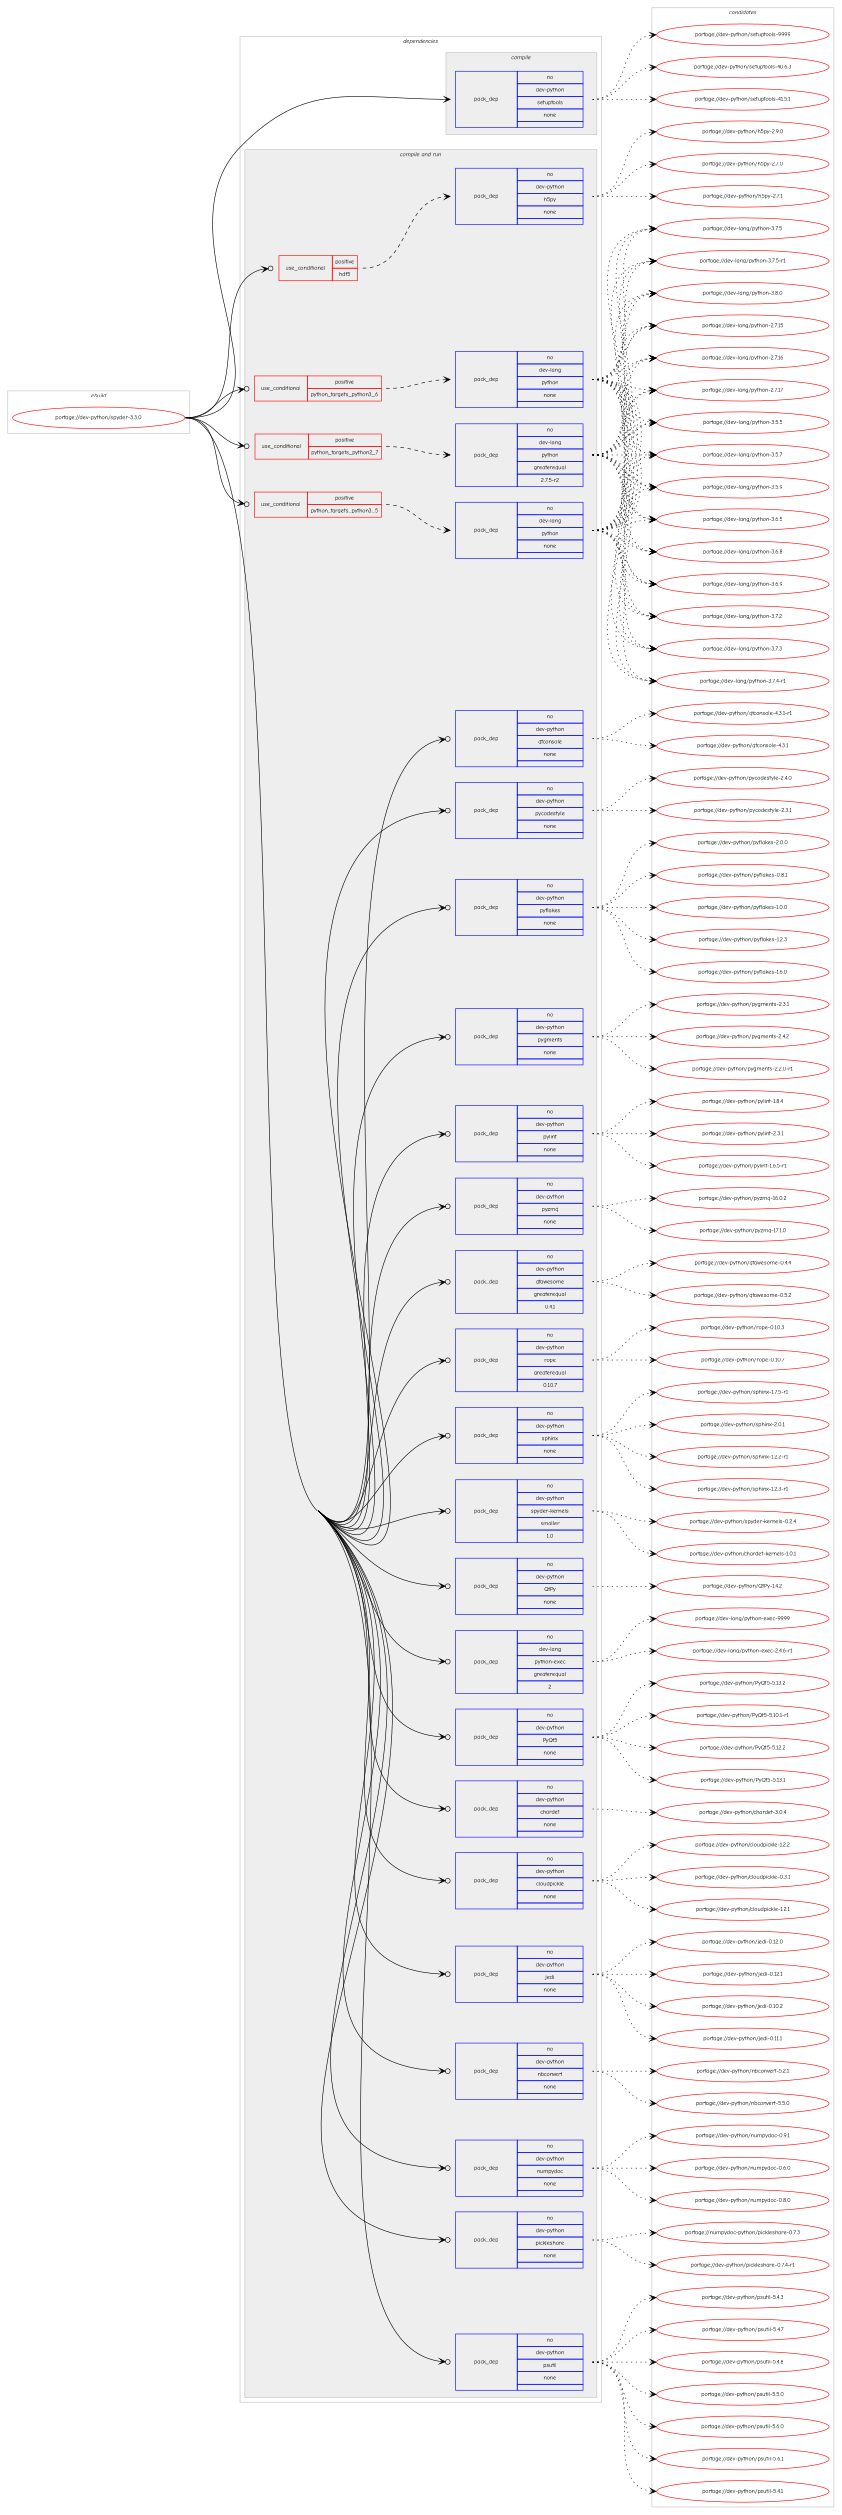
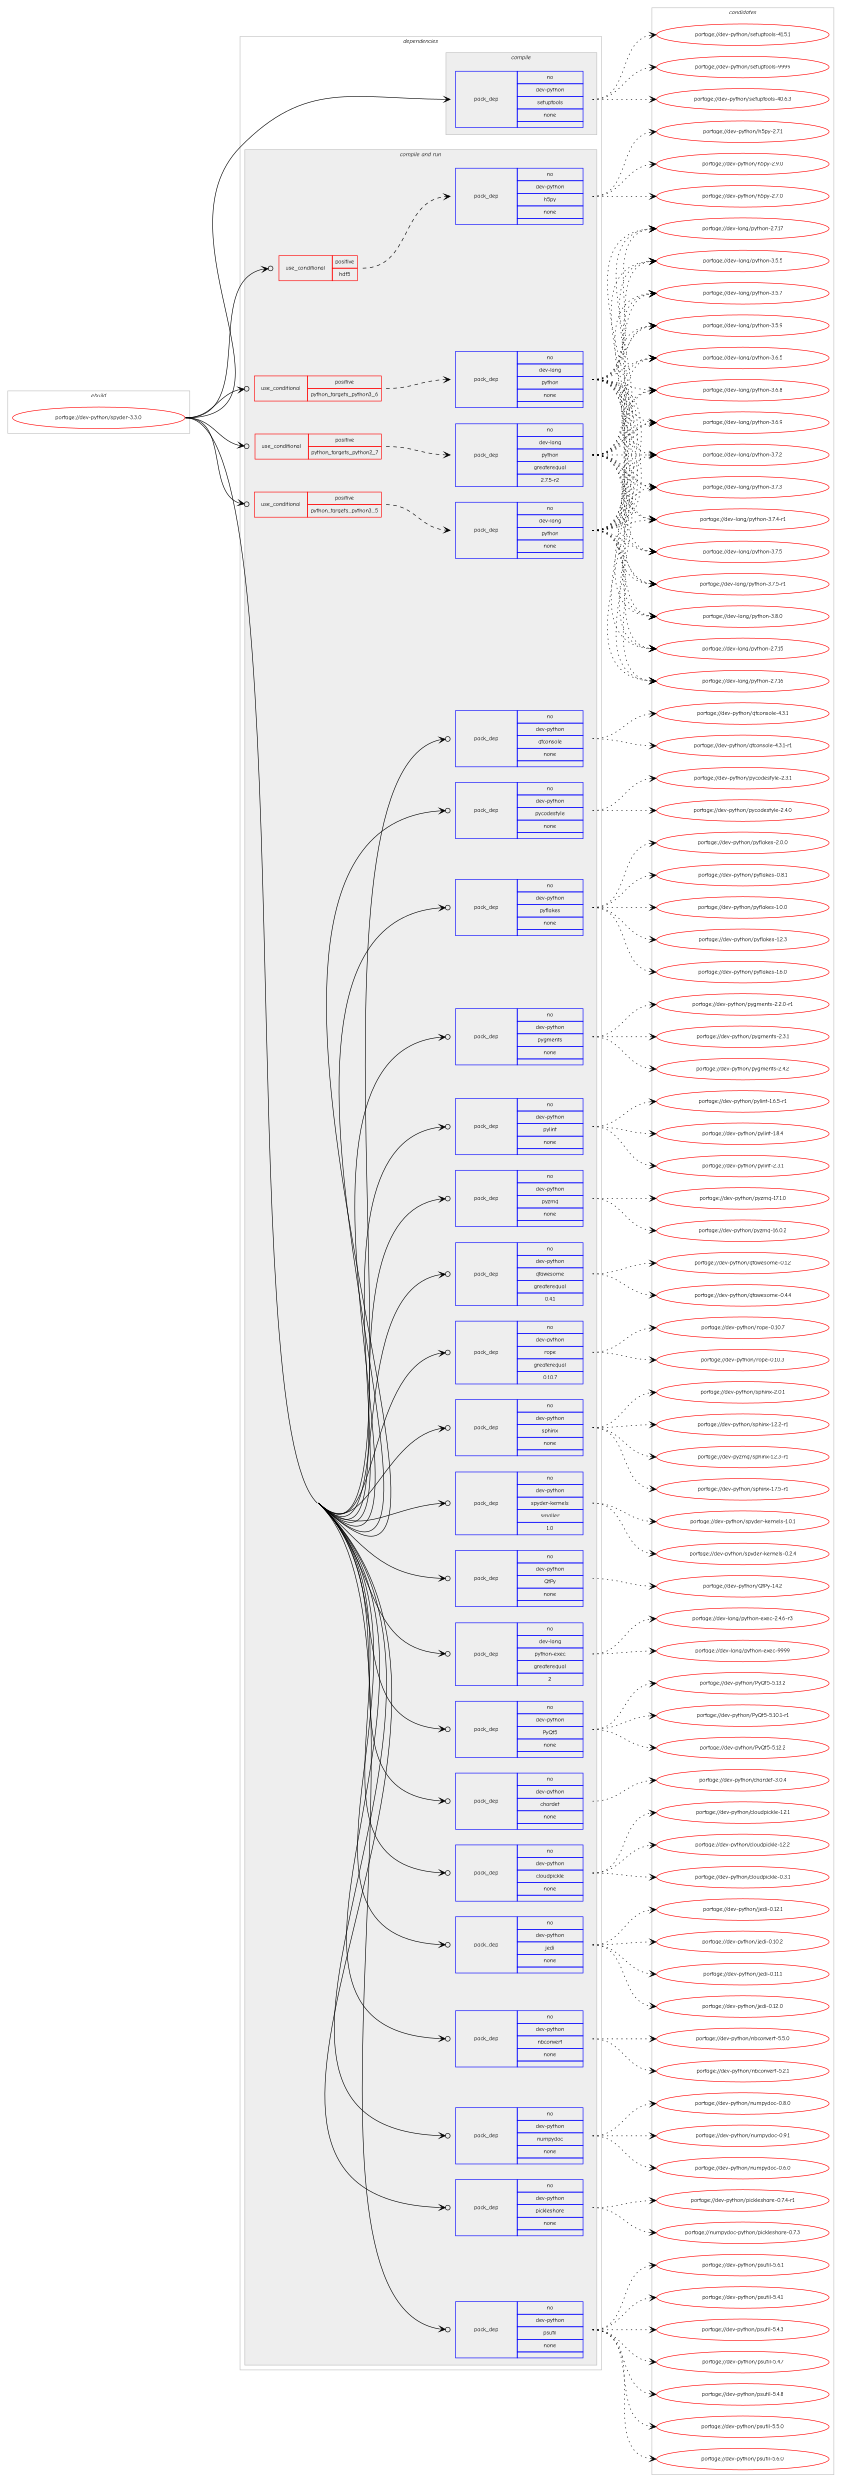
(743, 1295) -> (743, 1263)
(743, 1489) -> (743, 1457)
(743, 1554) -> (743, 1522)
(743, 1651) -> (743, 1619)
(743, 1780) -> none
